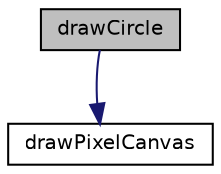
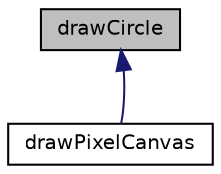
(97, 77) -> (124, 97)
